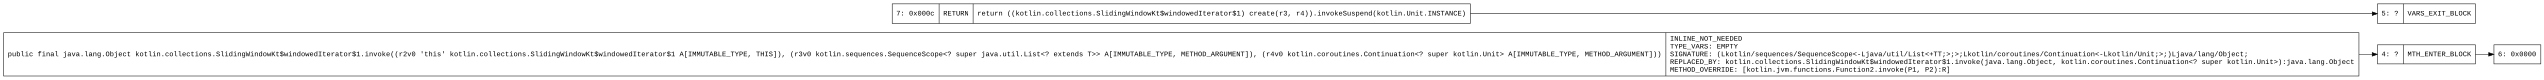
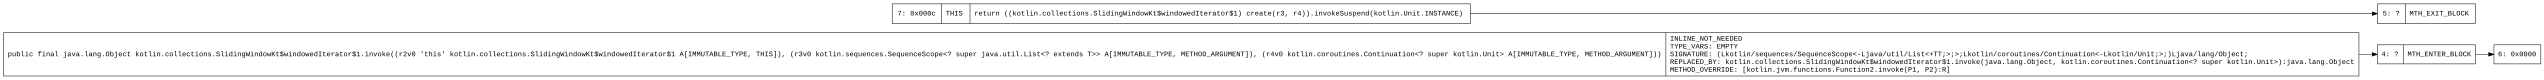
(956, 13) -> (955, 13)
(2439, 13) -> (2439, 13)
